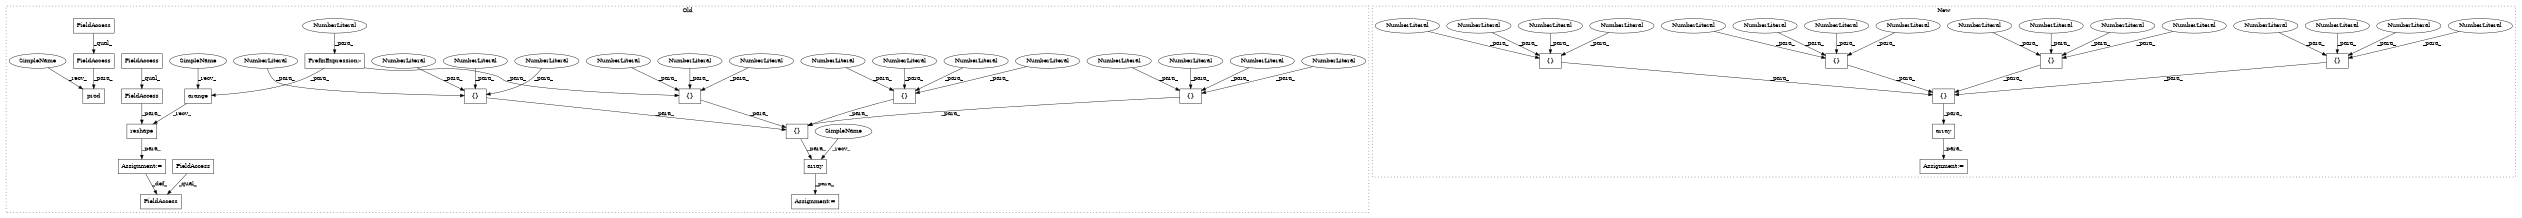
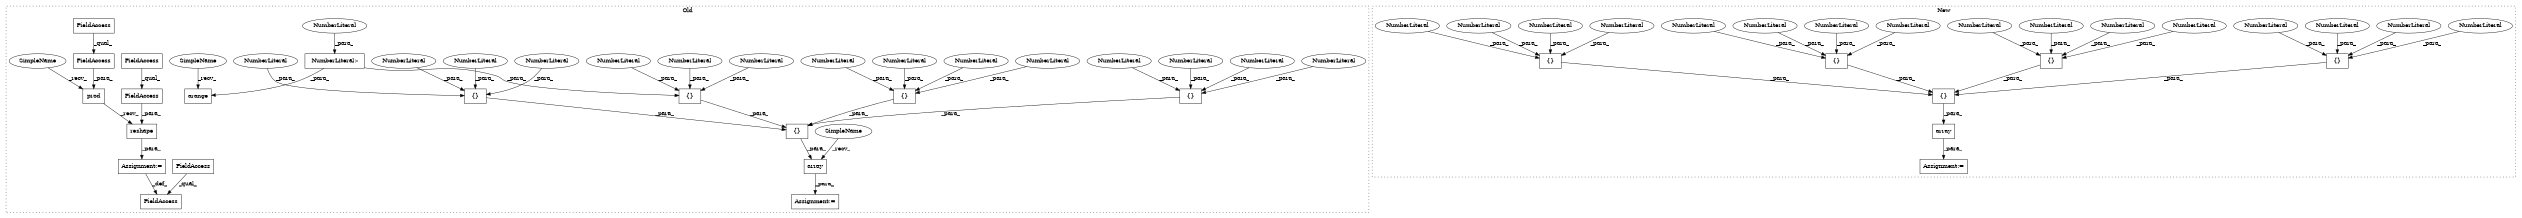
(335, 61) -> (335, 61)
(172, 113) -> (116, 113)
